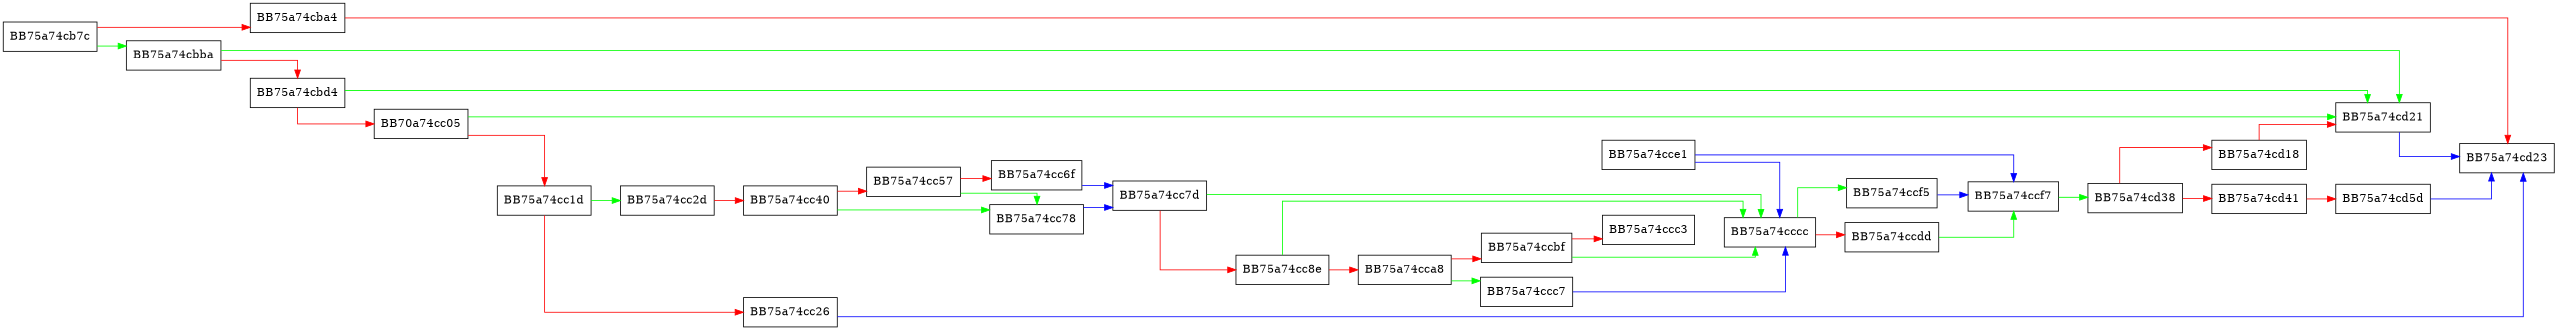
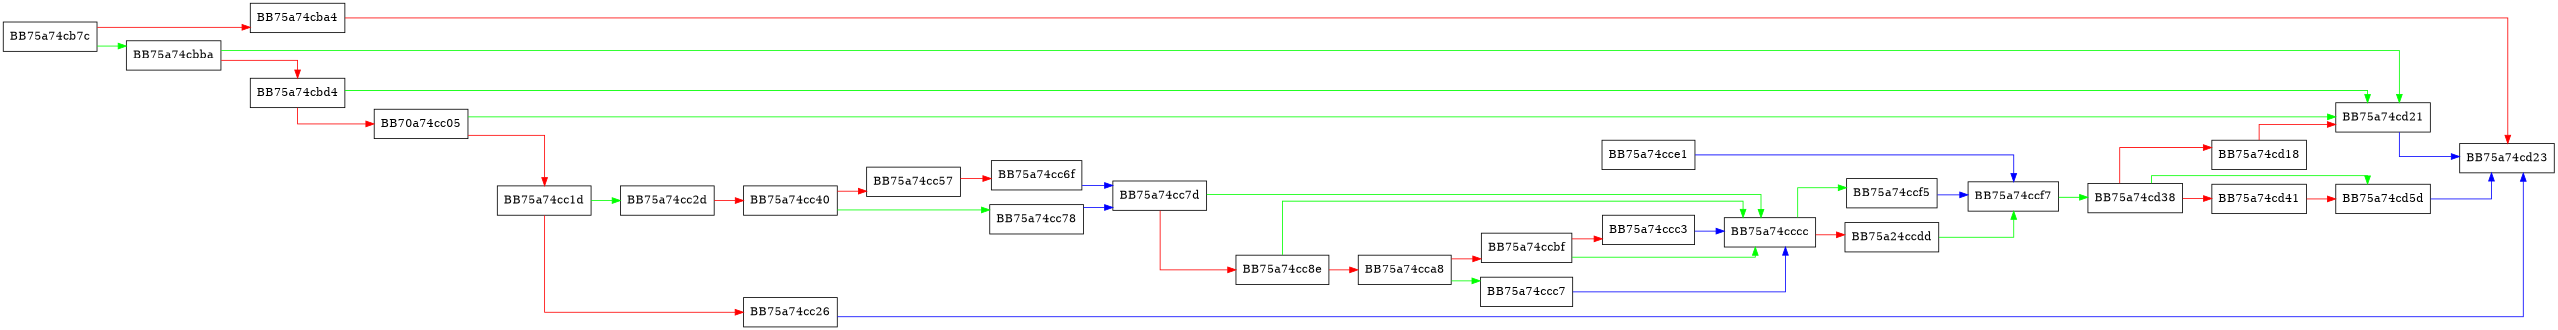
(1761, 162) -> (1705, 231)
none -> (2256, 176)
(1000, 193) -> none
(1892, 237) -> (1892, 237)
